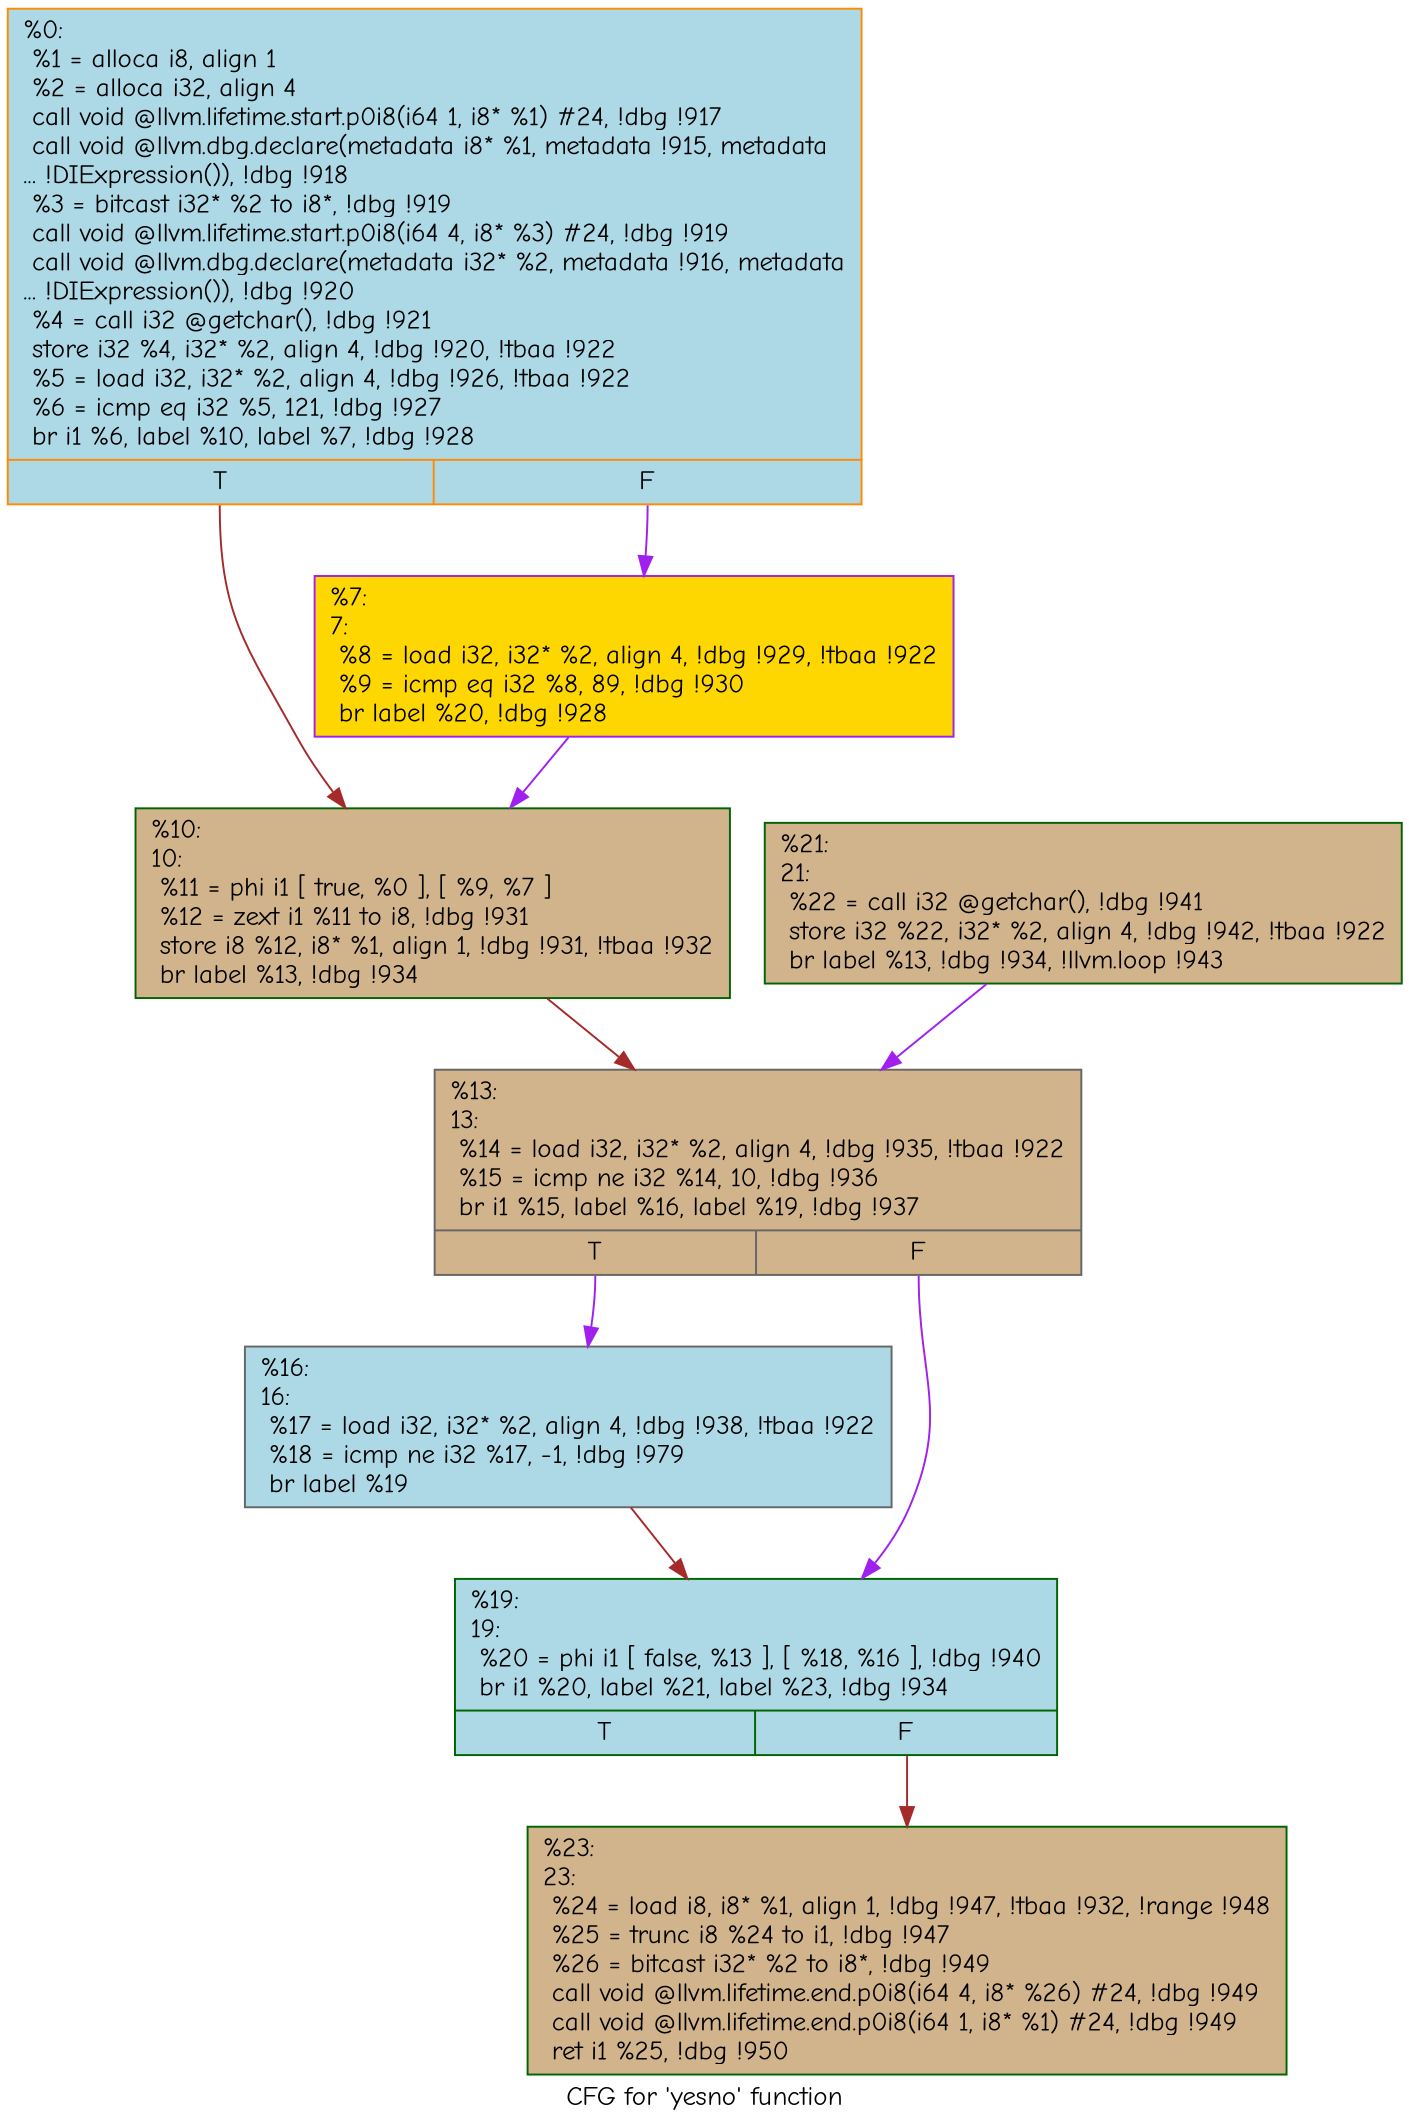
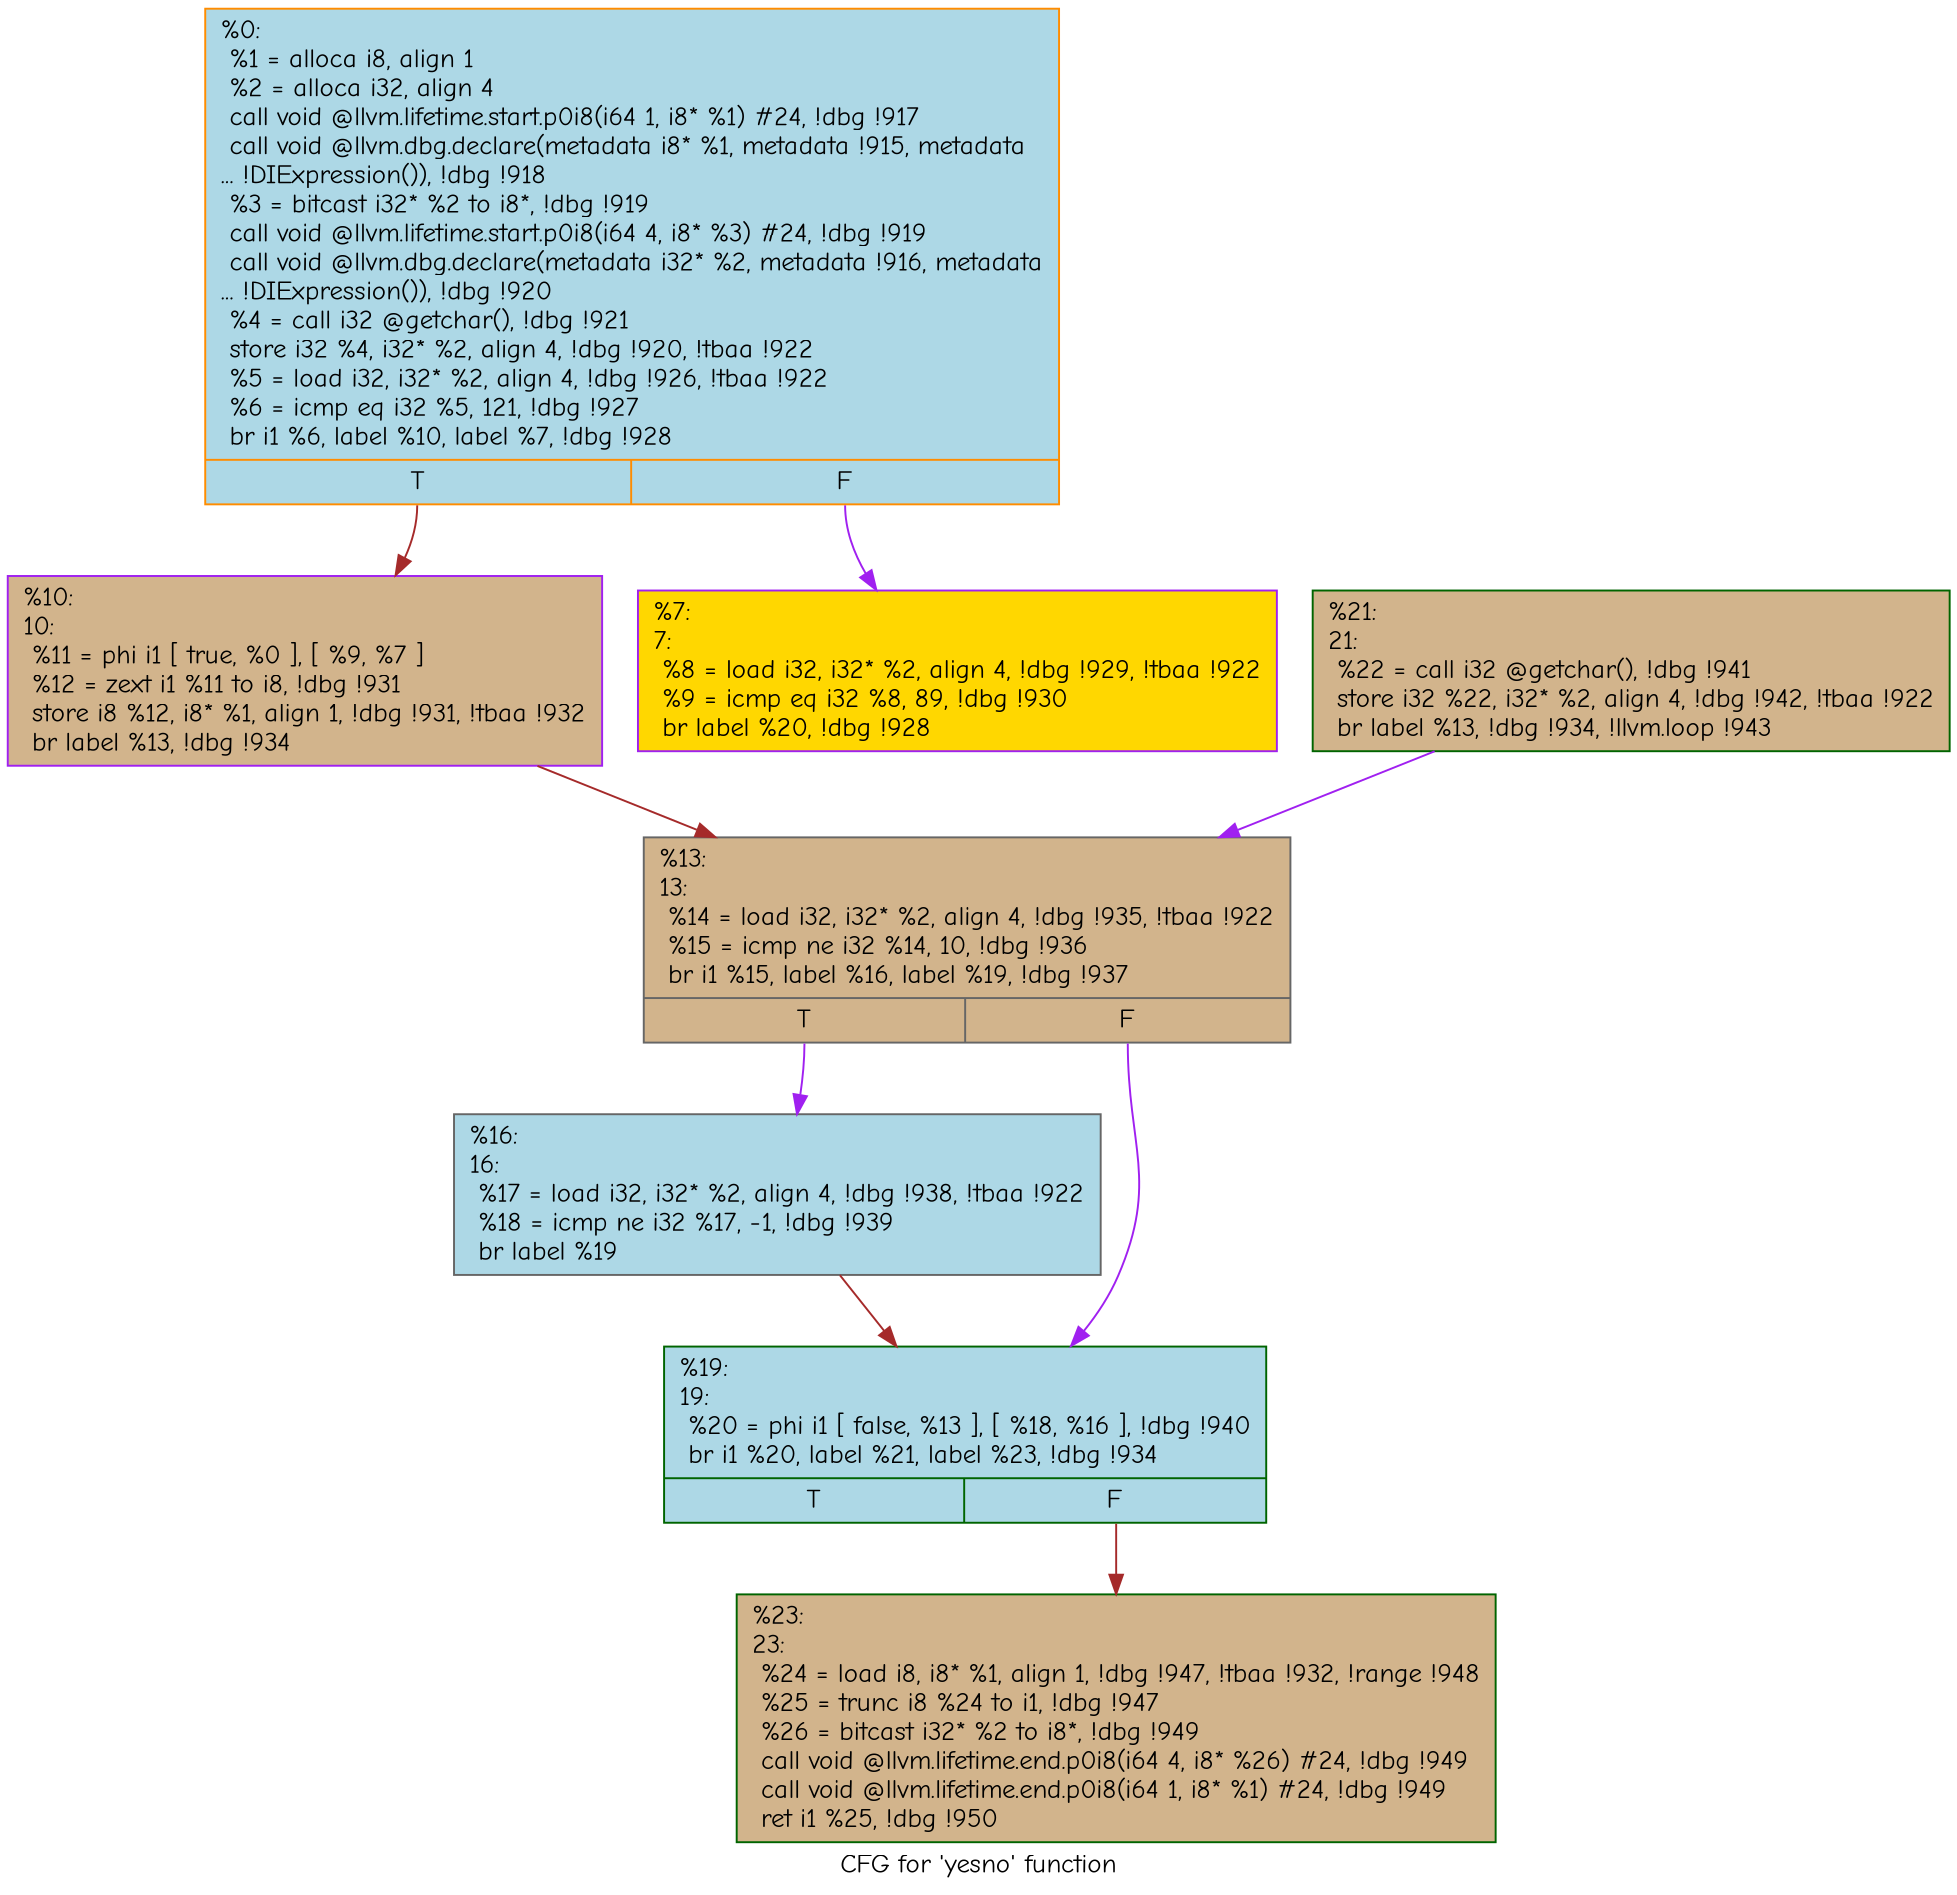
(546, 765) -> none
(433, 903) -> (305, 671)
(473, 1455) -> (682, 1223)
